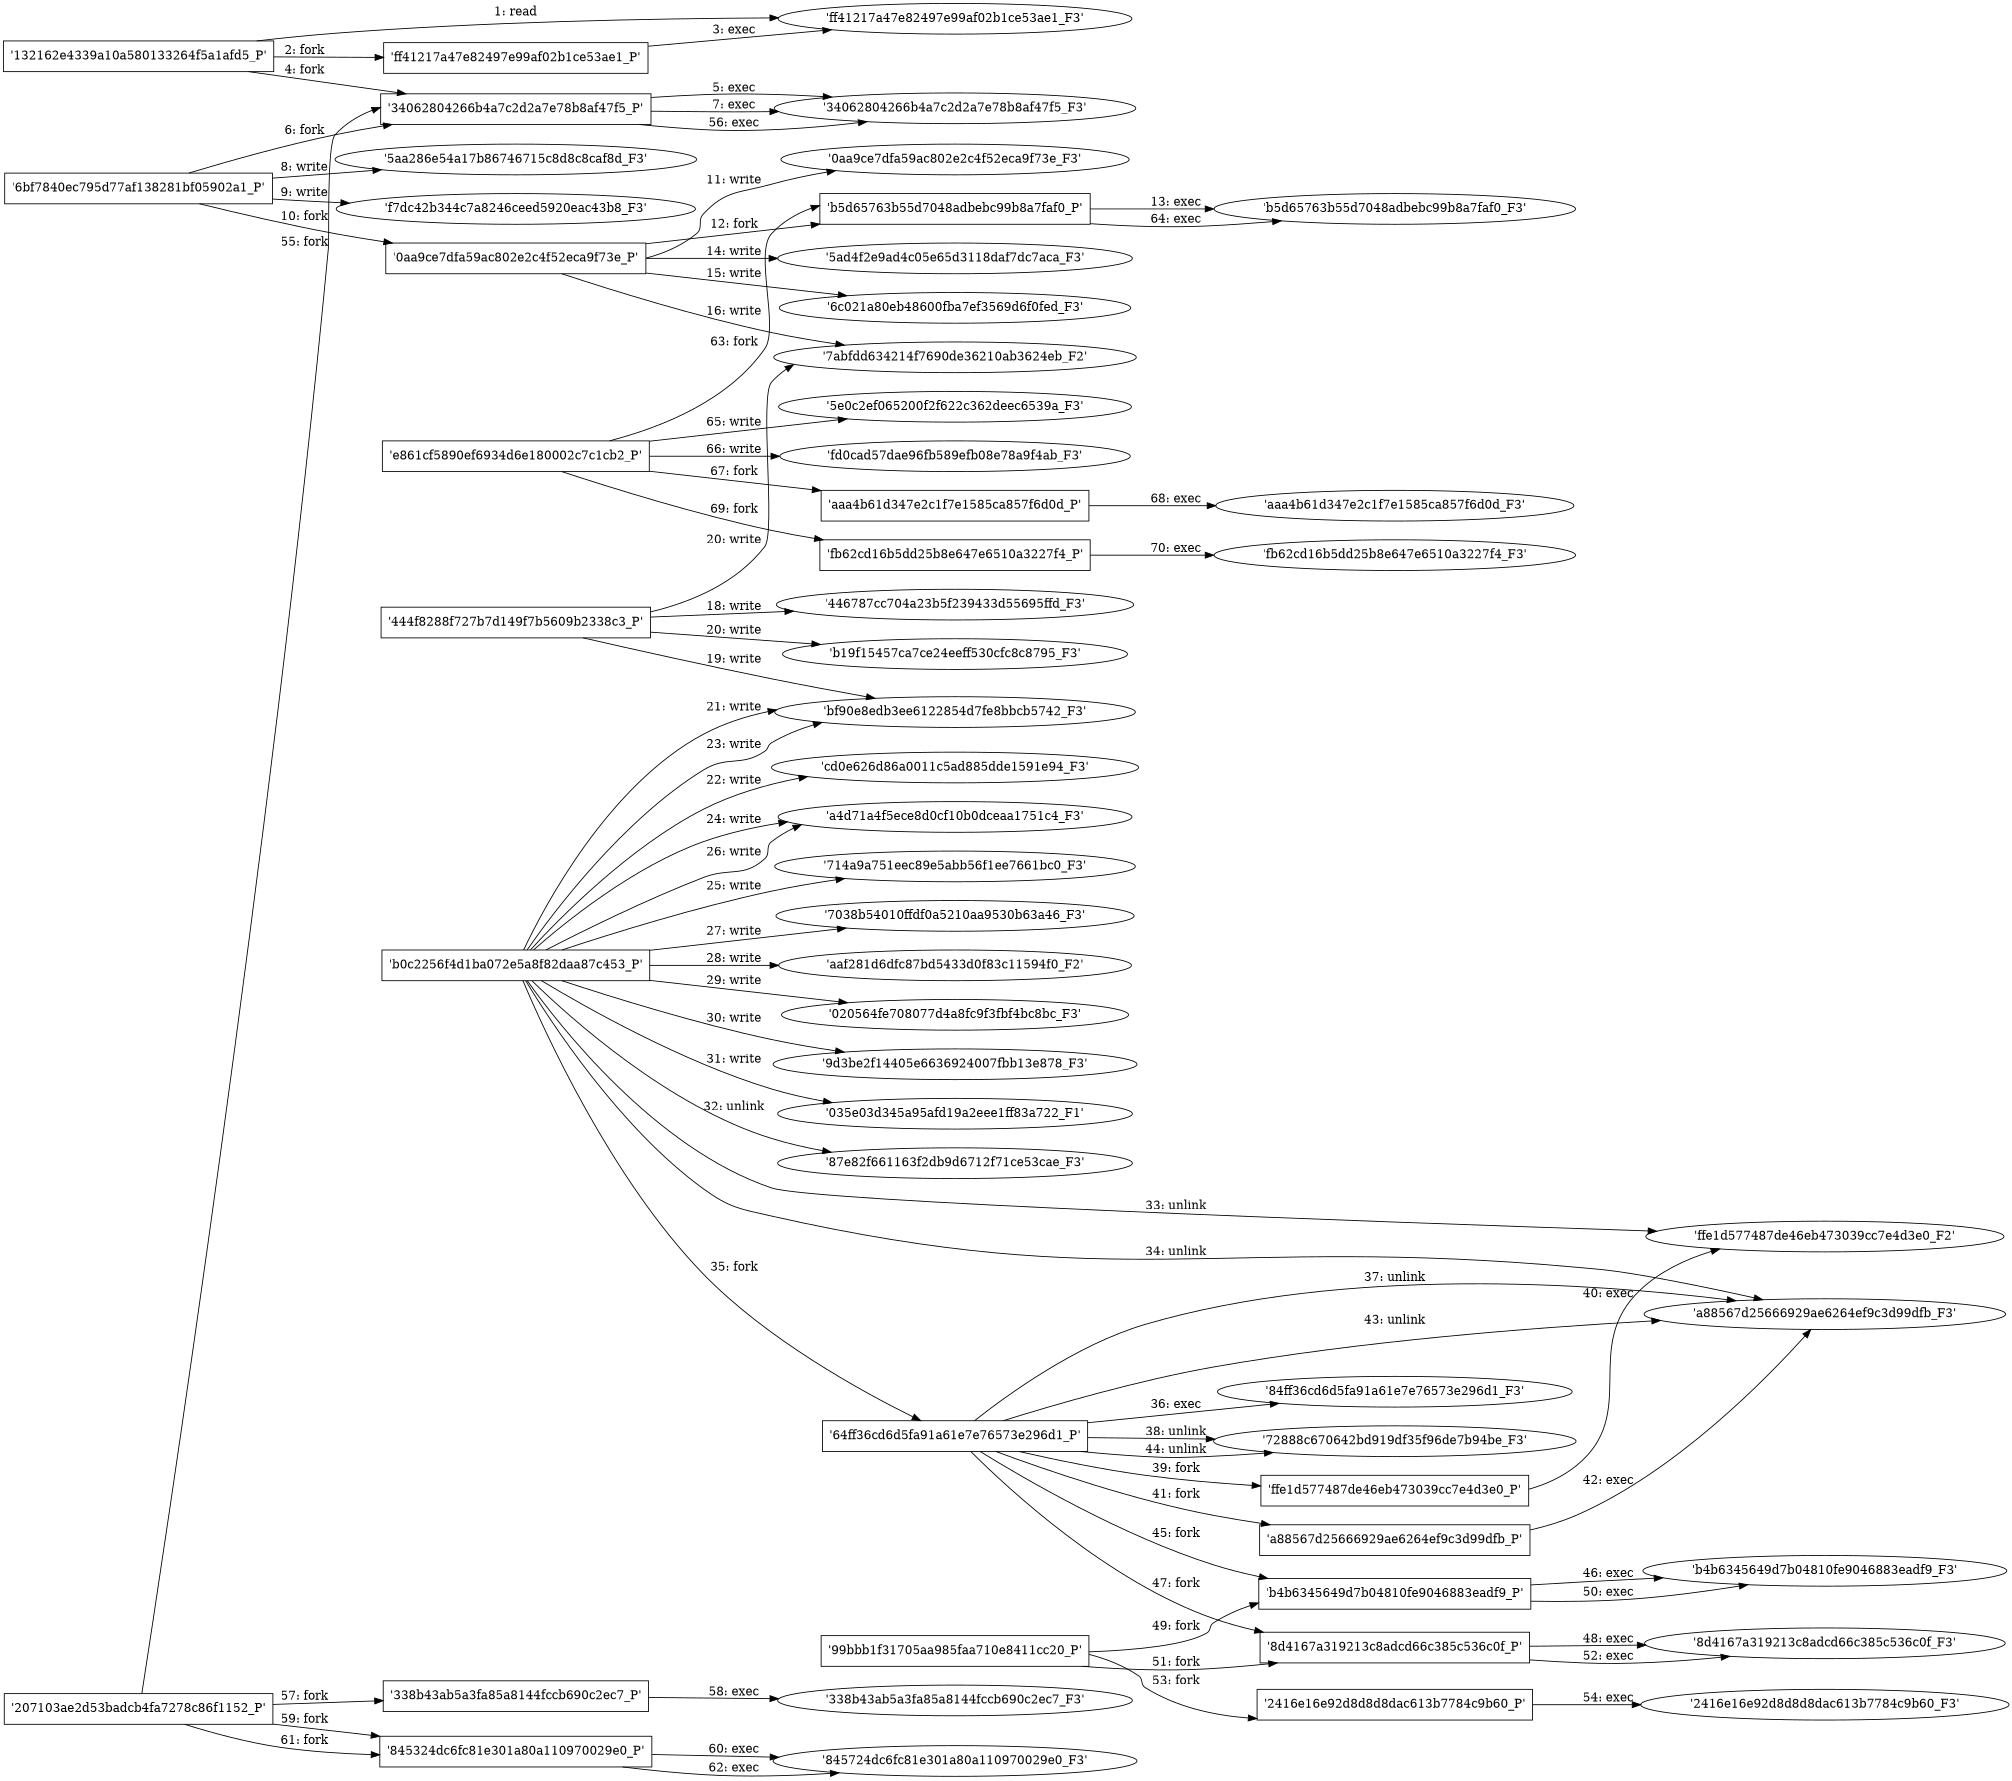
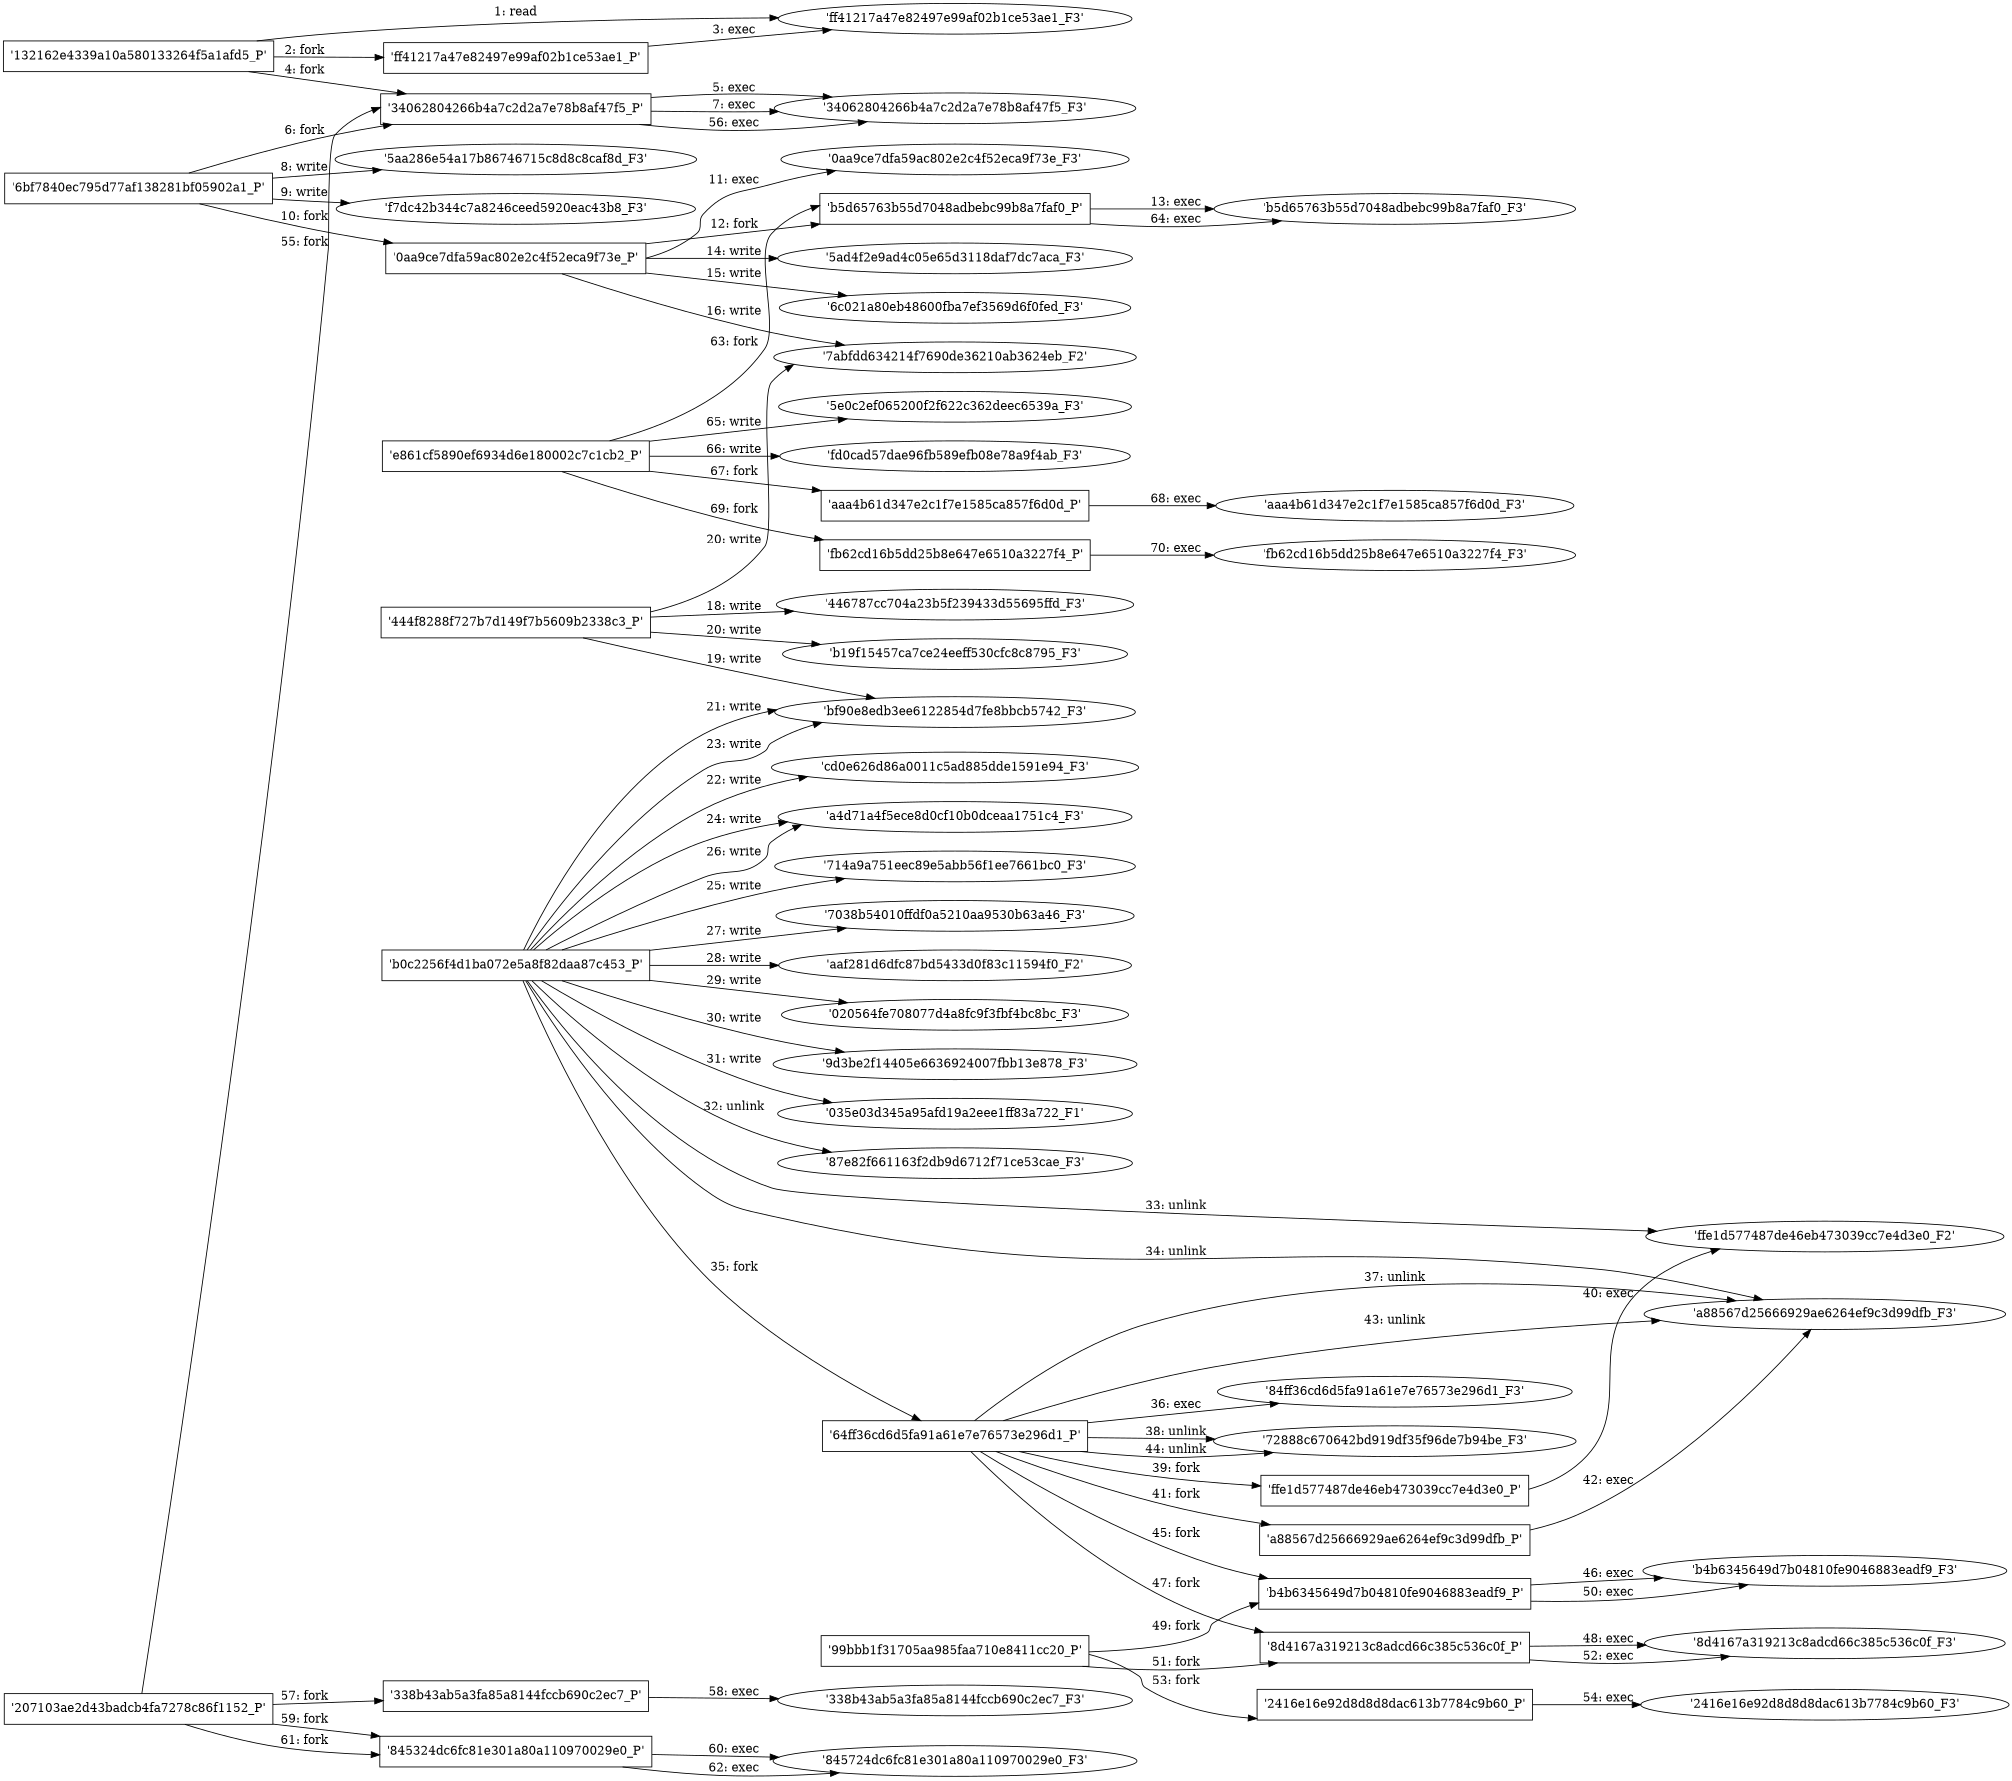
(734, 180) -> (734, 180)
(139, 1709) -> (139, 1709)
